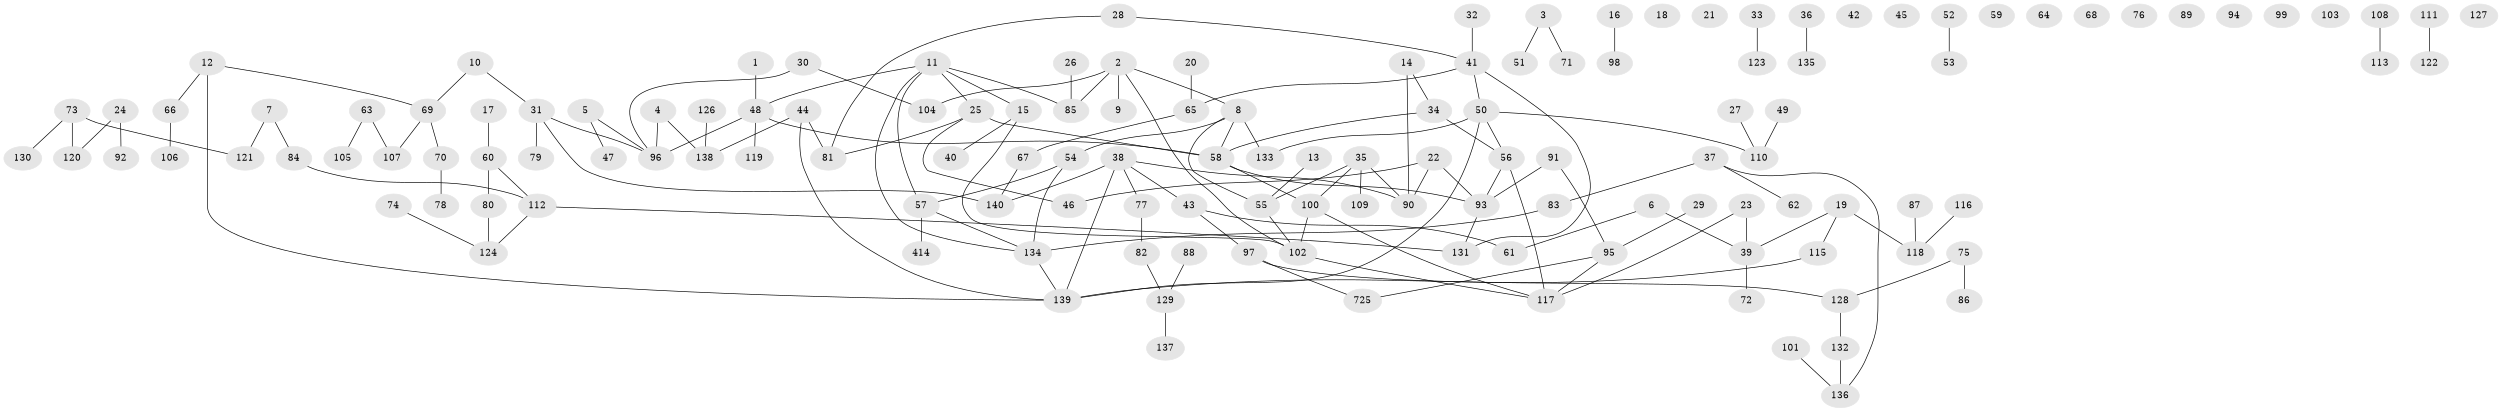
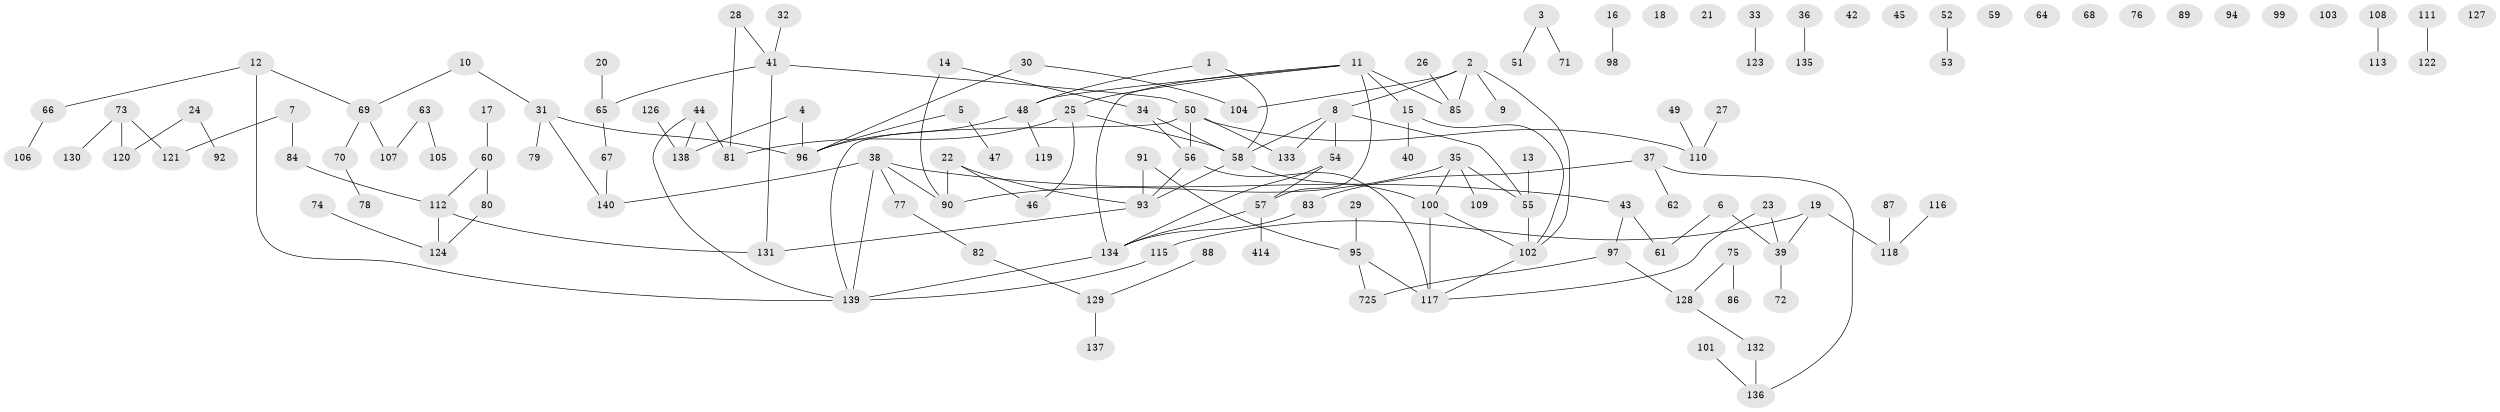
(983, 142) -> (1265, 101)
